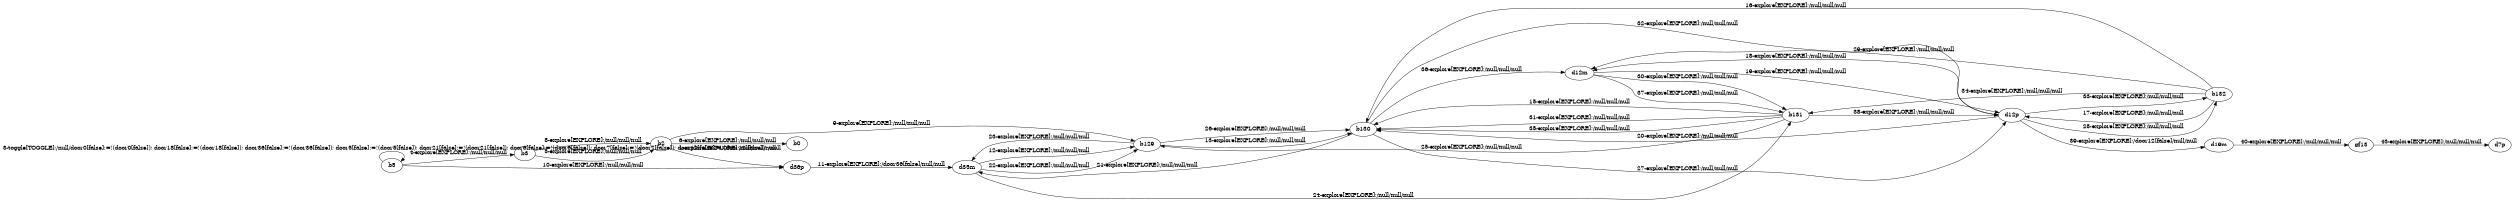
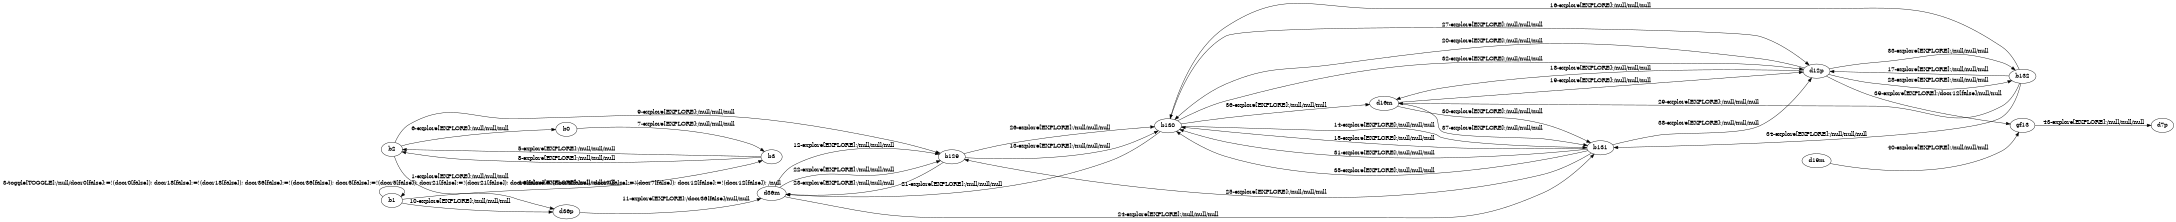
(1579, 73) -> (1384, 103)
none -> (1383, 128)
none -> (670, 129)
(2108, 150) -> (1914, 107)
(392, 165) -> (392, 200)
(967, 167) -> (772, 193)
